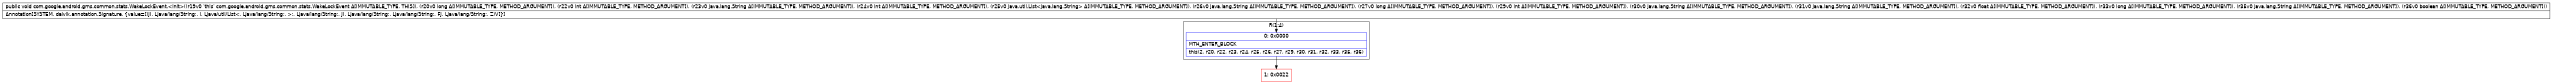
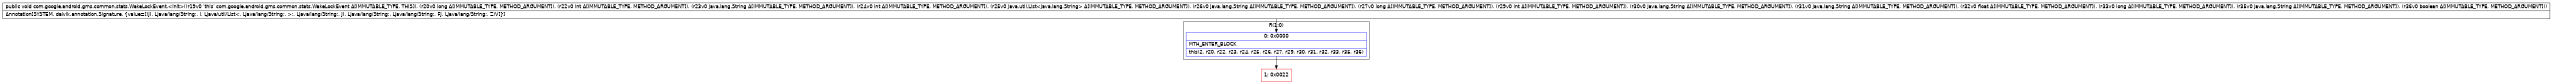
(1276, 26) -> (1276, 26)
